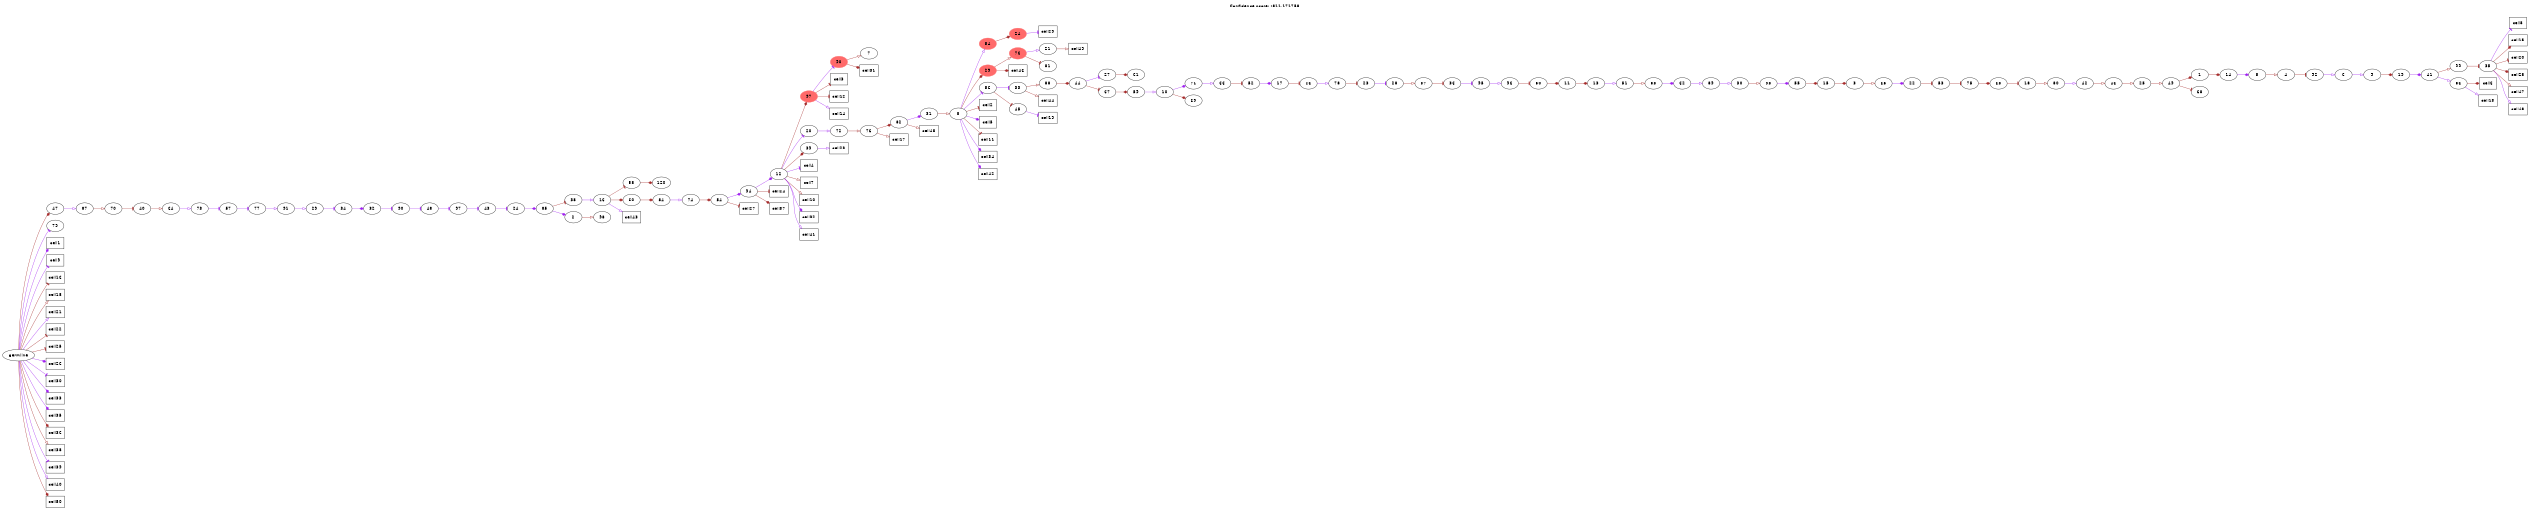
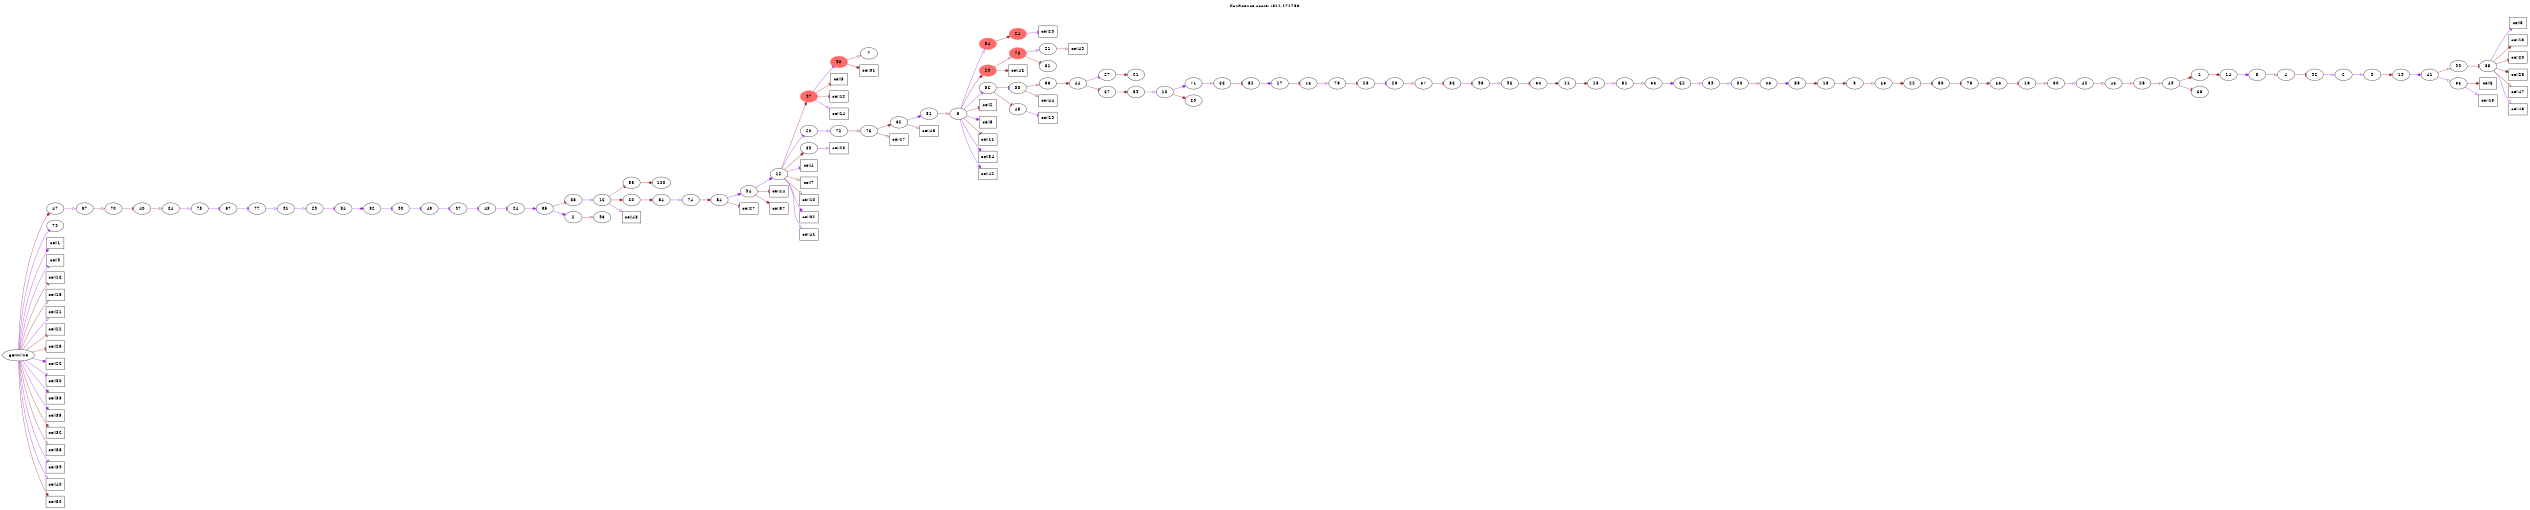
(1896, 83) -> (1896, 83)
(661, 183) -> (661, 183)
